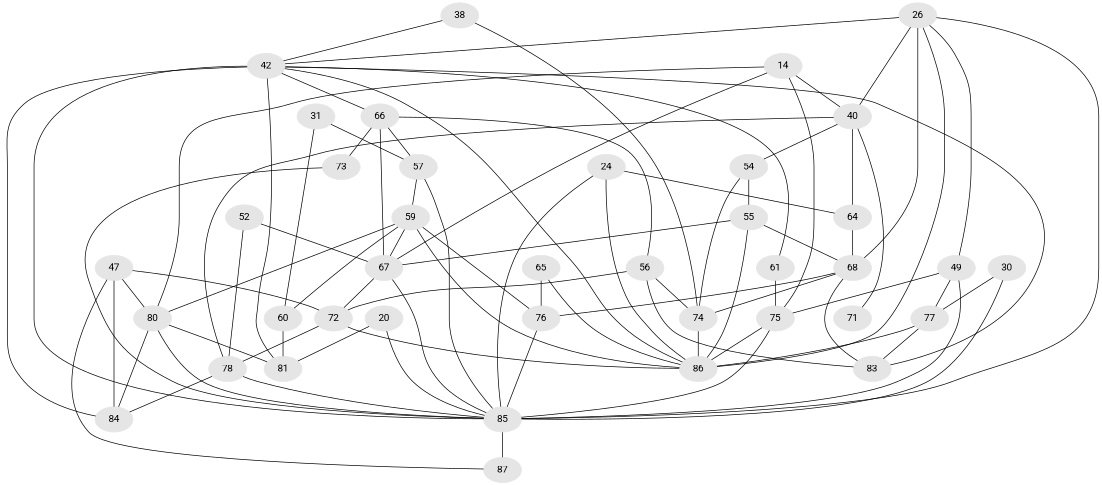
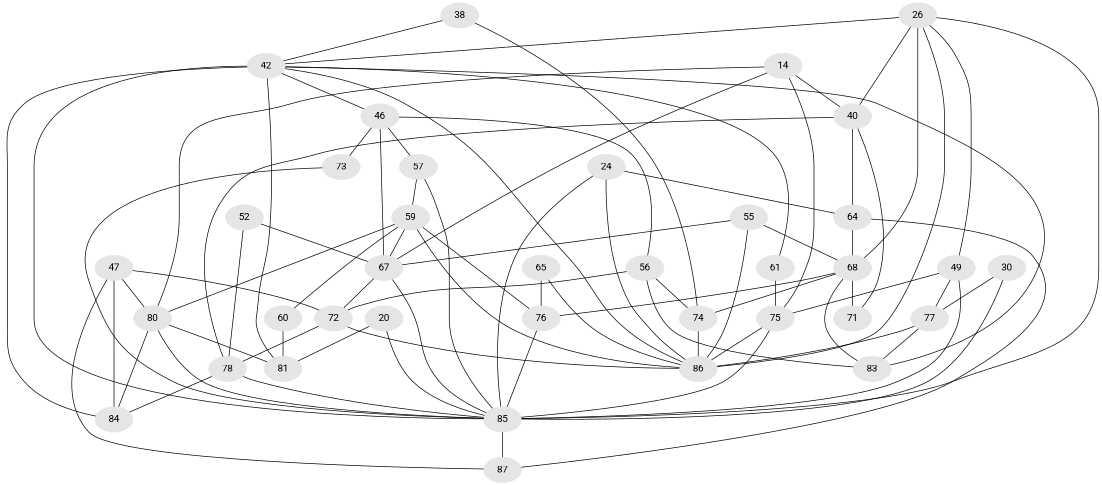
(316, 116) -> none
(380, 116) -> (380, 116)
(749, 167) -> none
none -> (853, 292)
none -> (905, 400)
